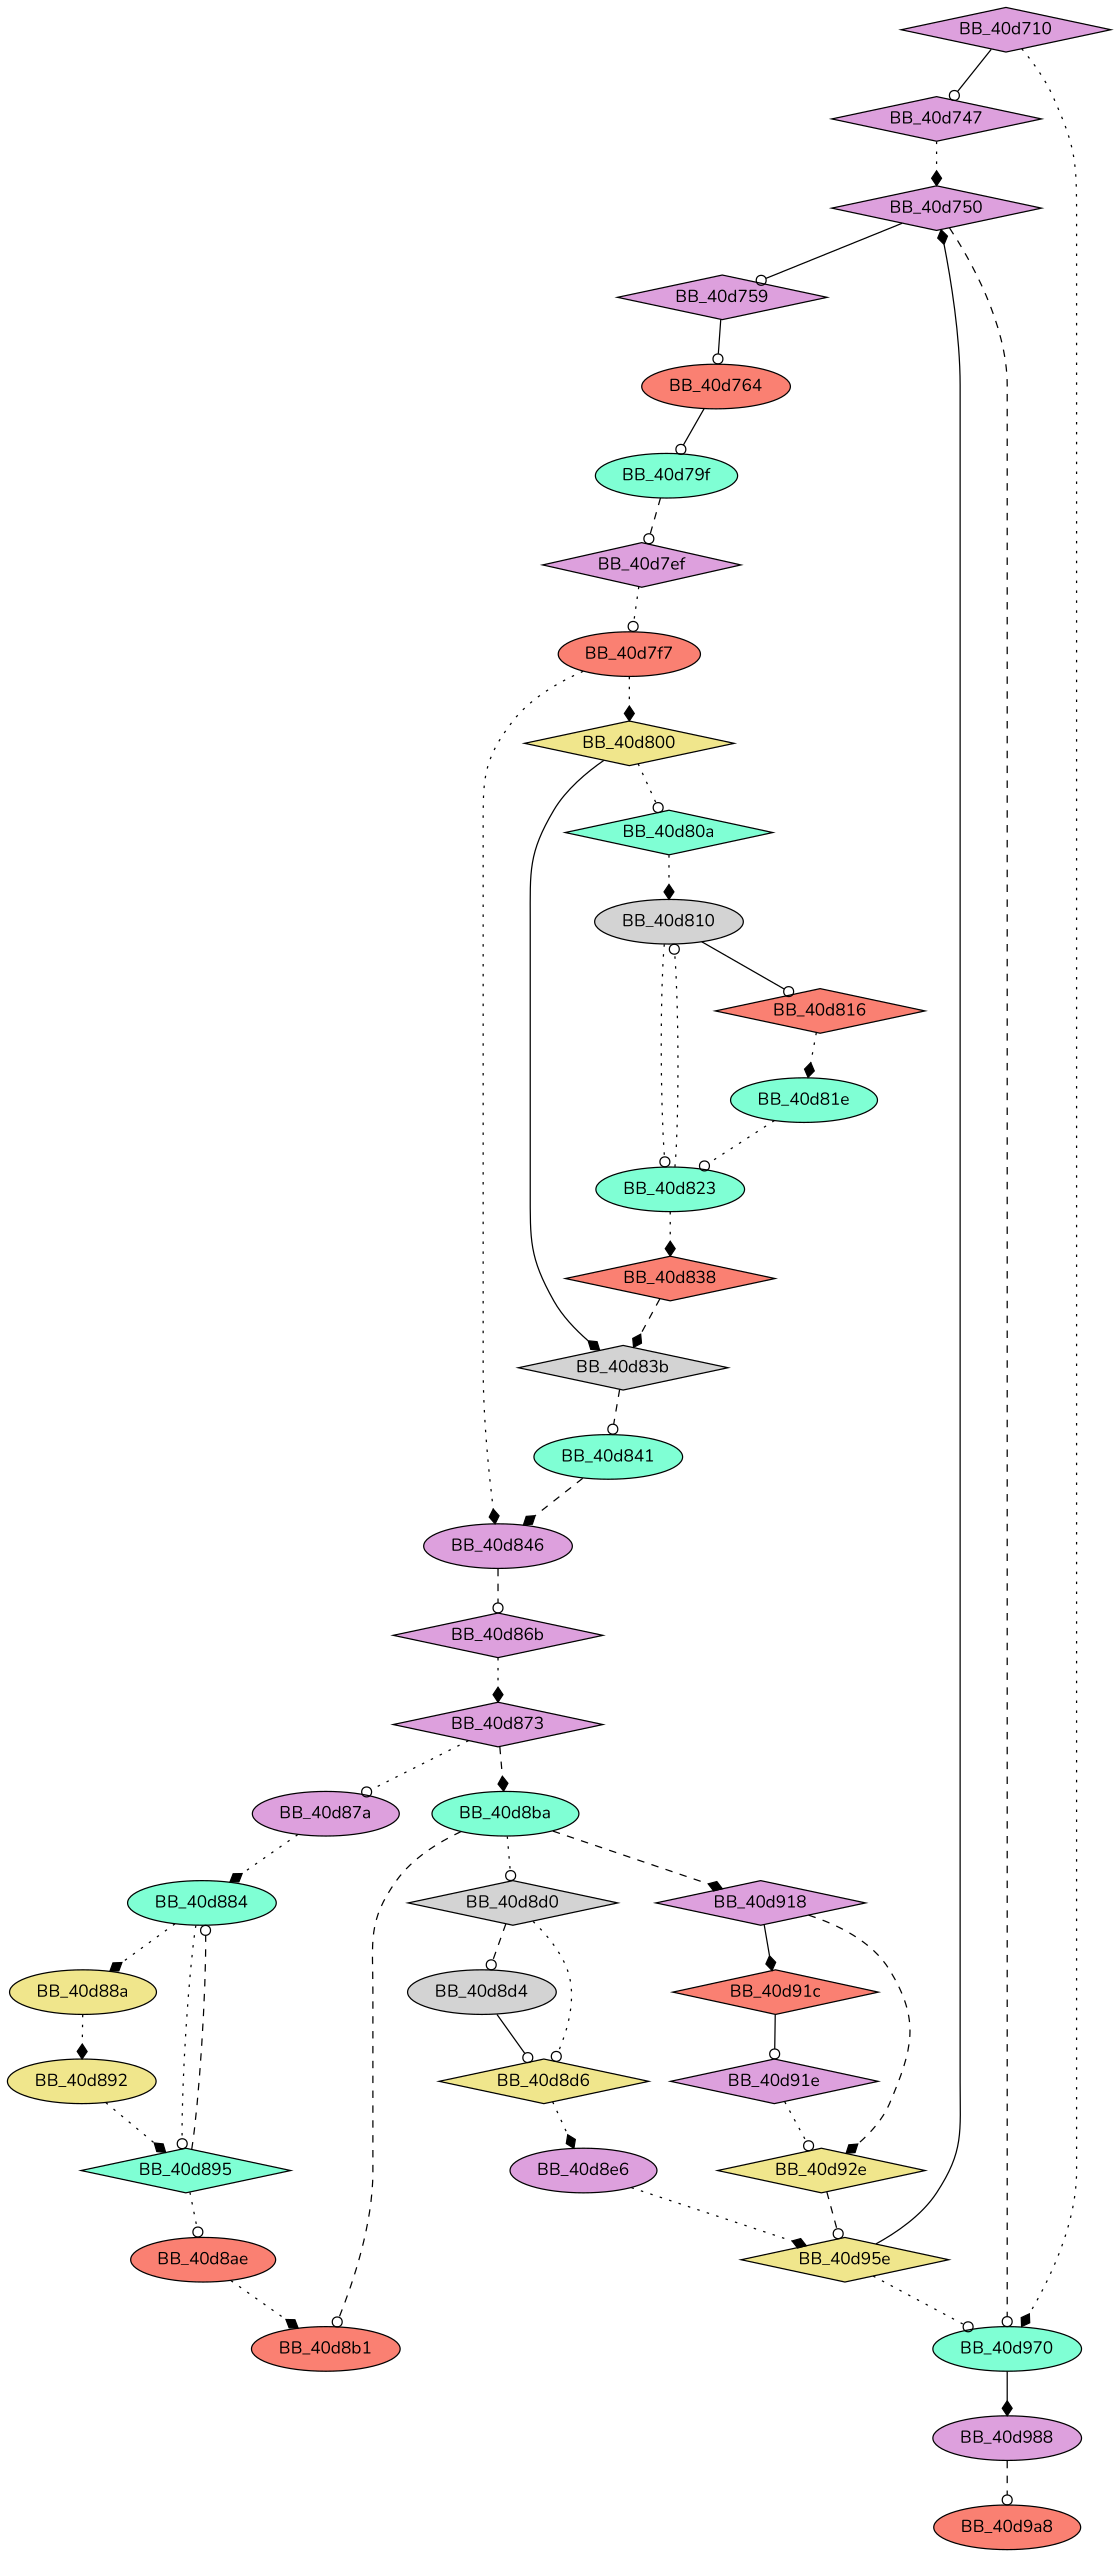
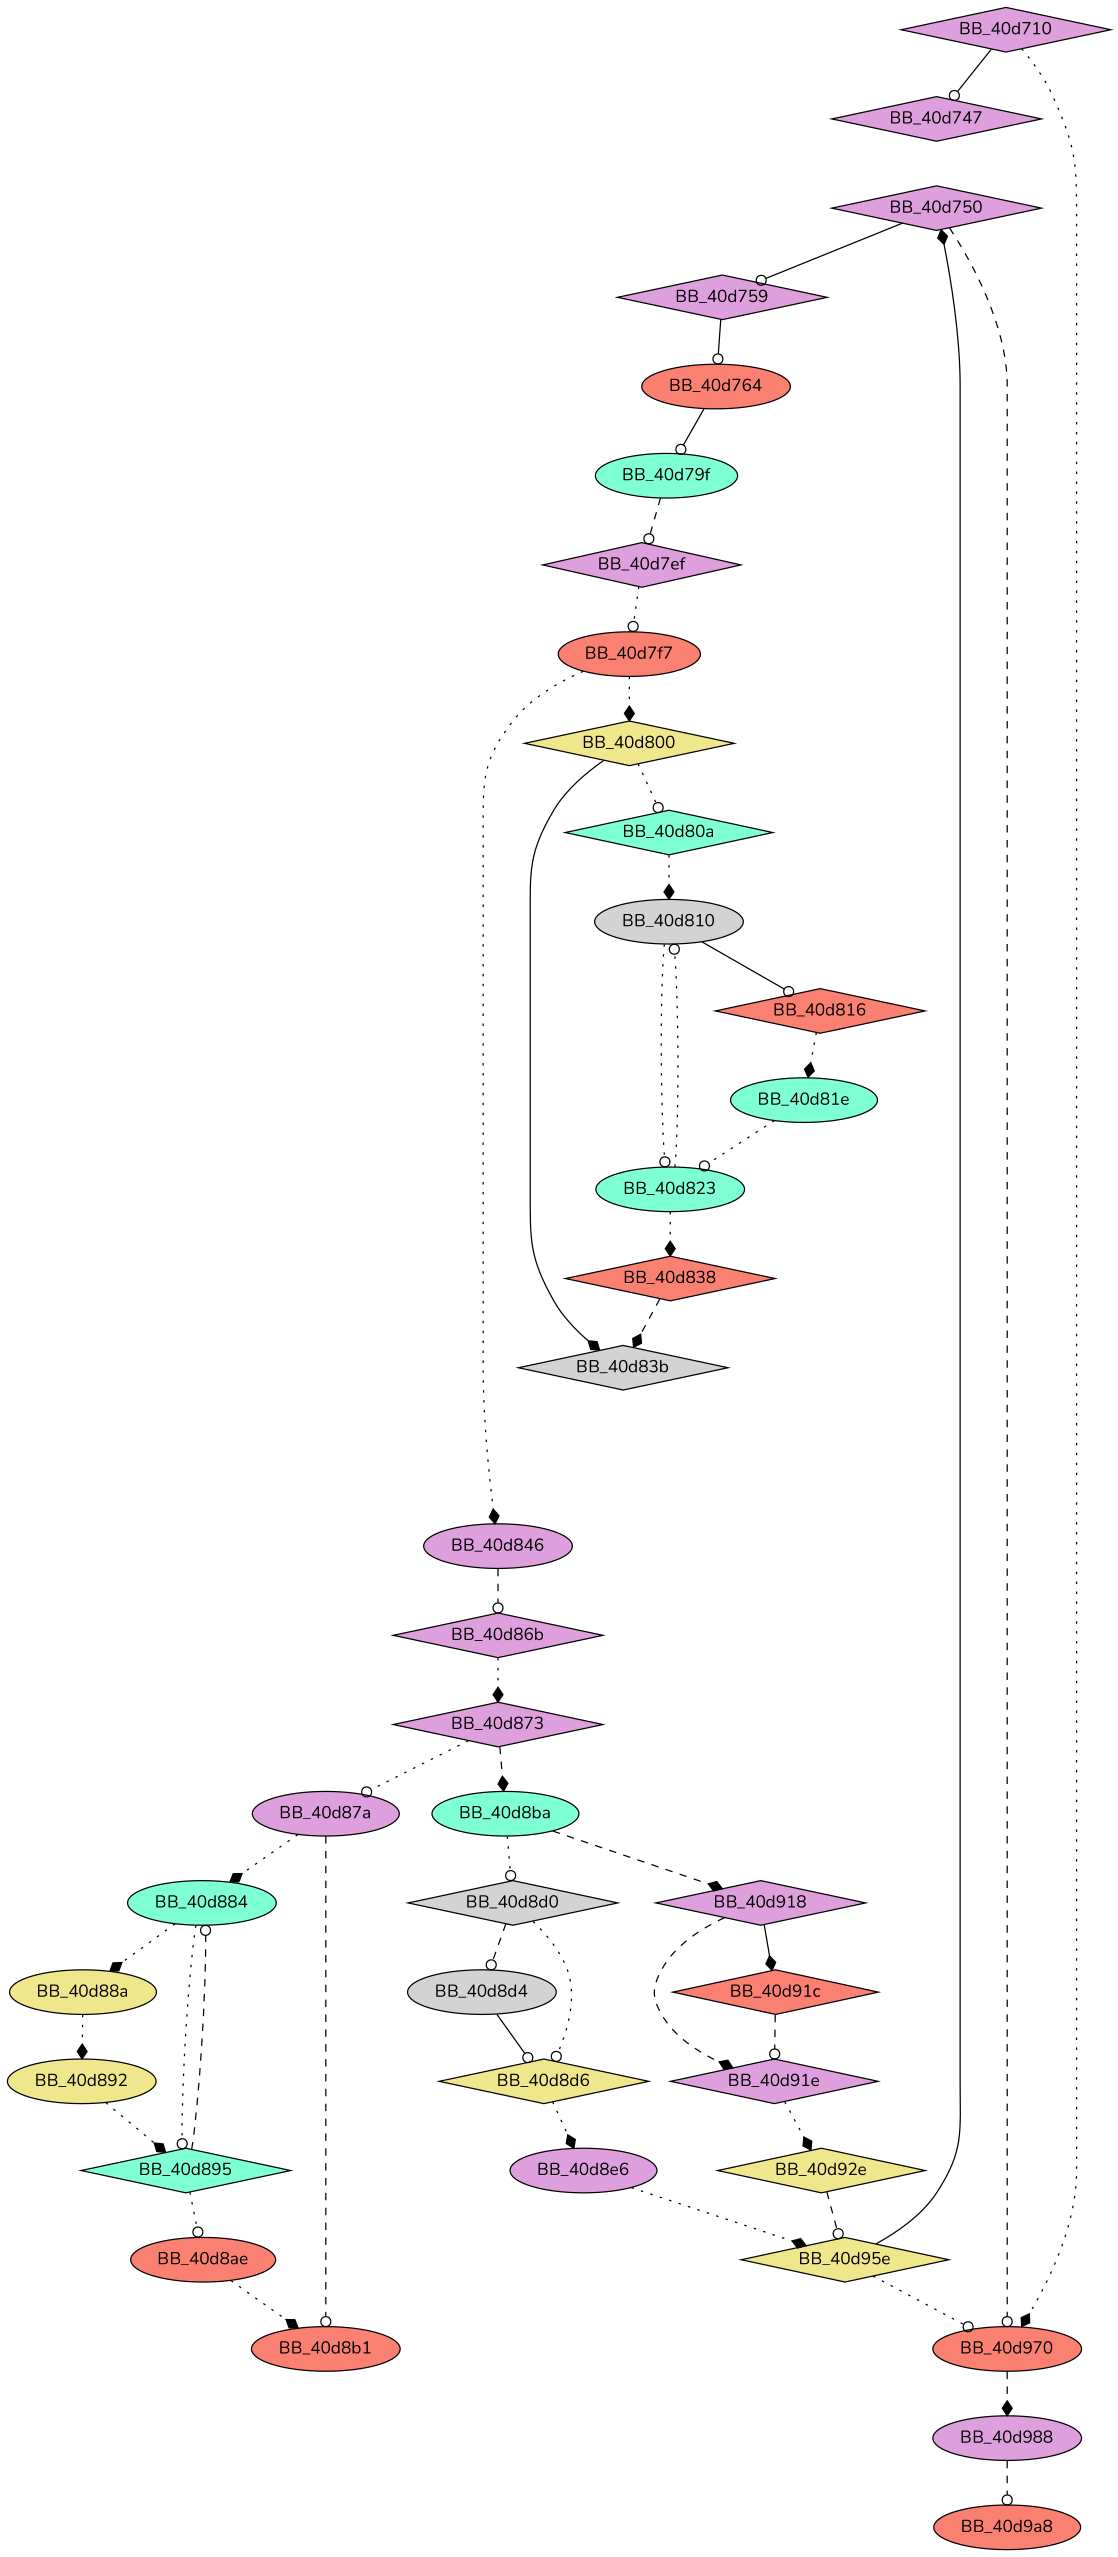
(937, 156) -> none
(608, 1457) -> none
(908, 2013) -> (655, 1988)
(775, 2032) -> (775, 2032)
(373, 2057) -> (326, 2076)
(795, 2121) -> (795, 2121)
(1007, 2349) -> (1007, 2349)
(1007, 2386) -> (1007, 2386)
